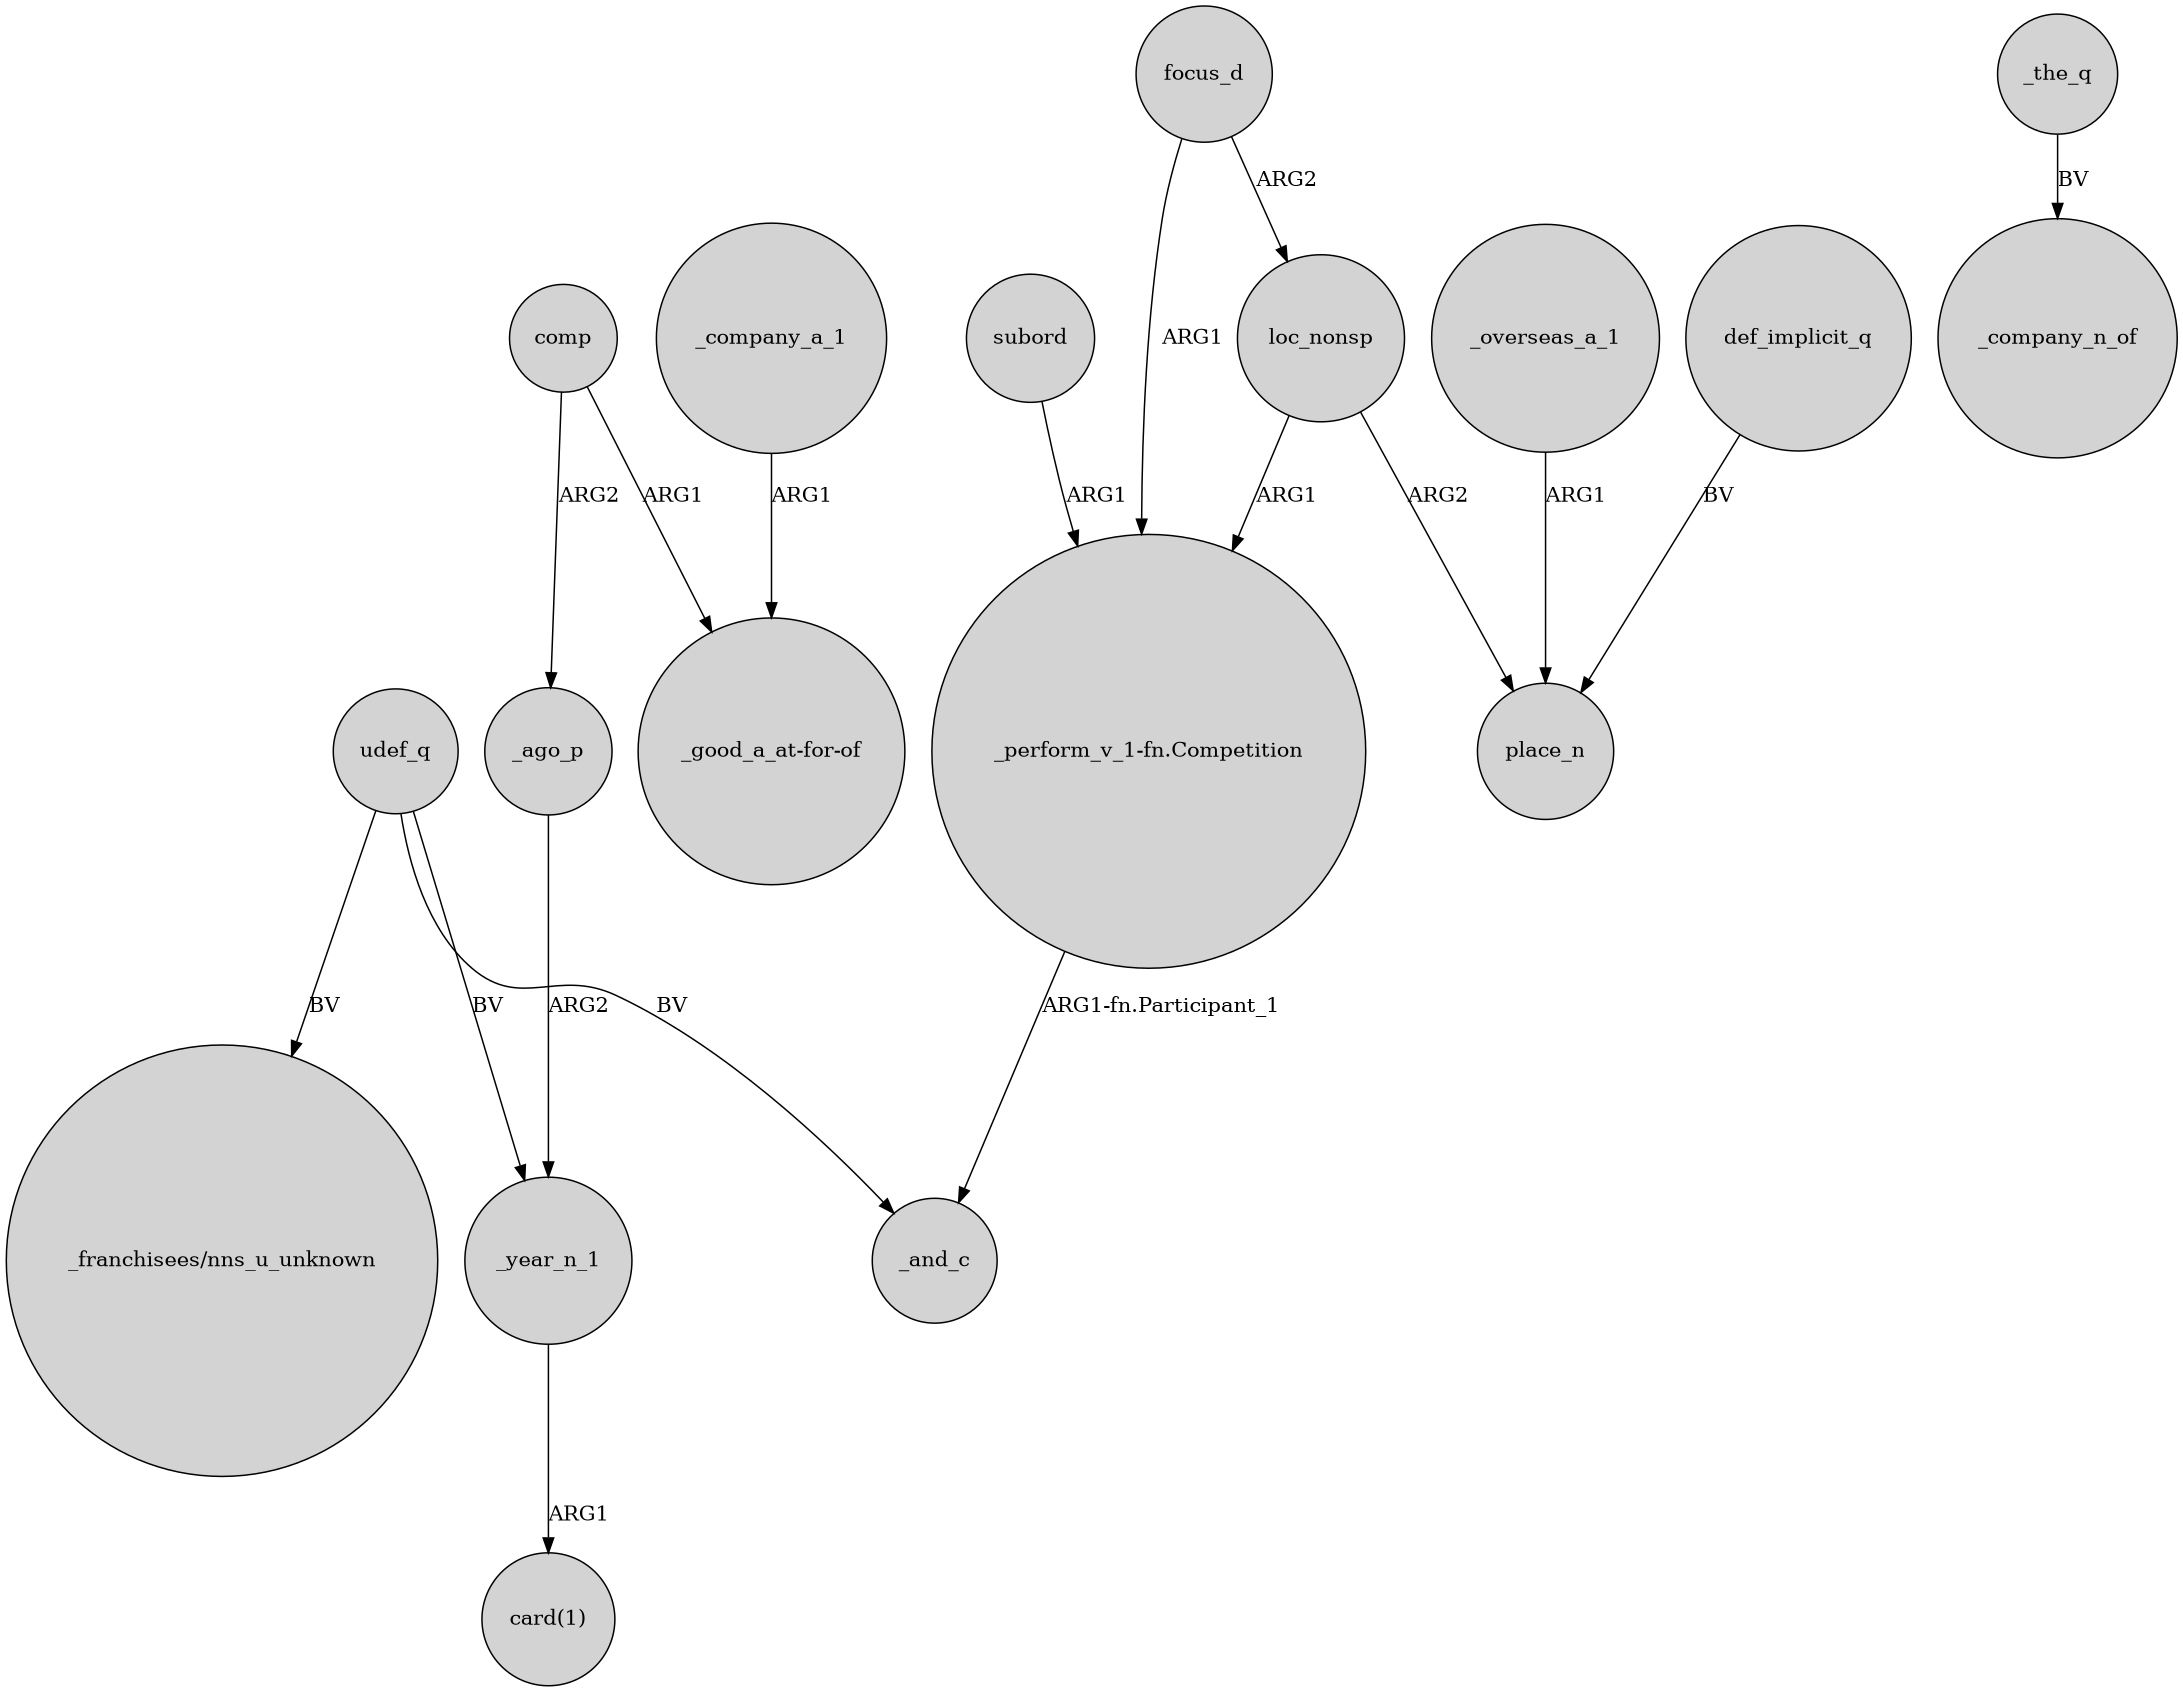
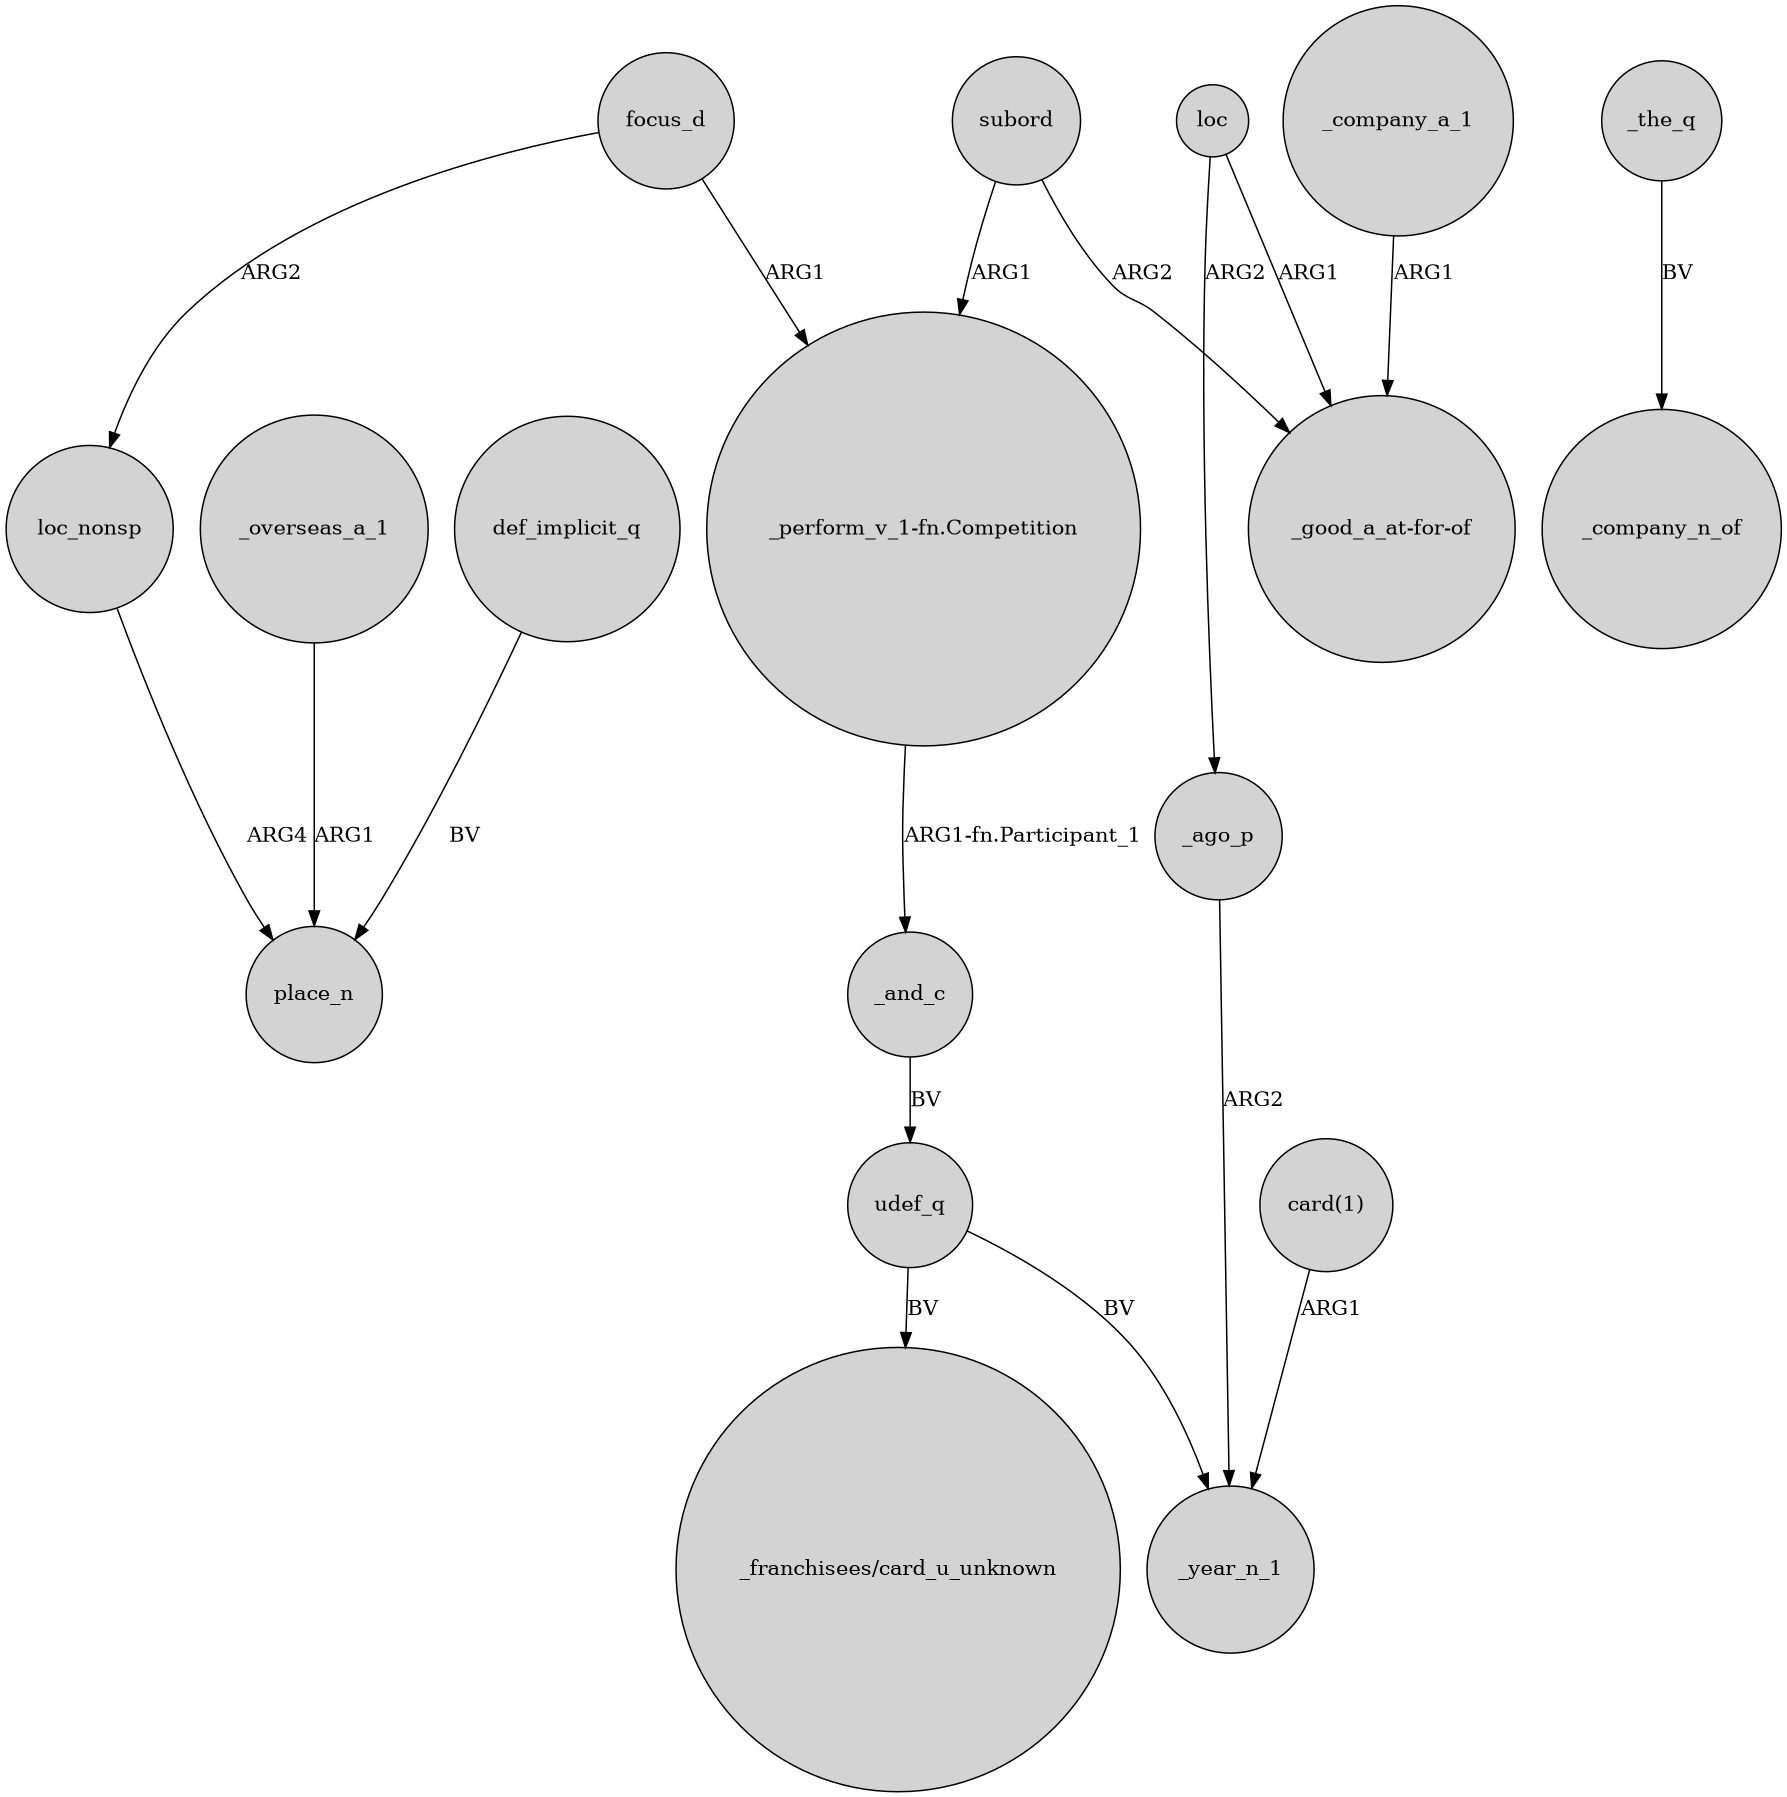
none -> (1150, 309)
(563, 338) -> (1213, 121)
(1264, 476) -> none
(1439, 496) -> (278, 836)
(623, 999) -> (910, 1092)
(222, 1261) -> (898, 1570)
(548, 1441) -> (1283, 1372)
